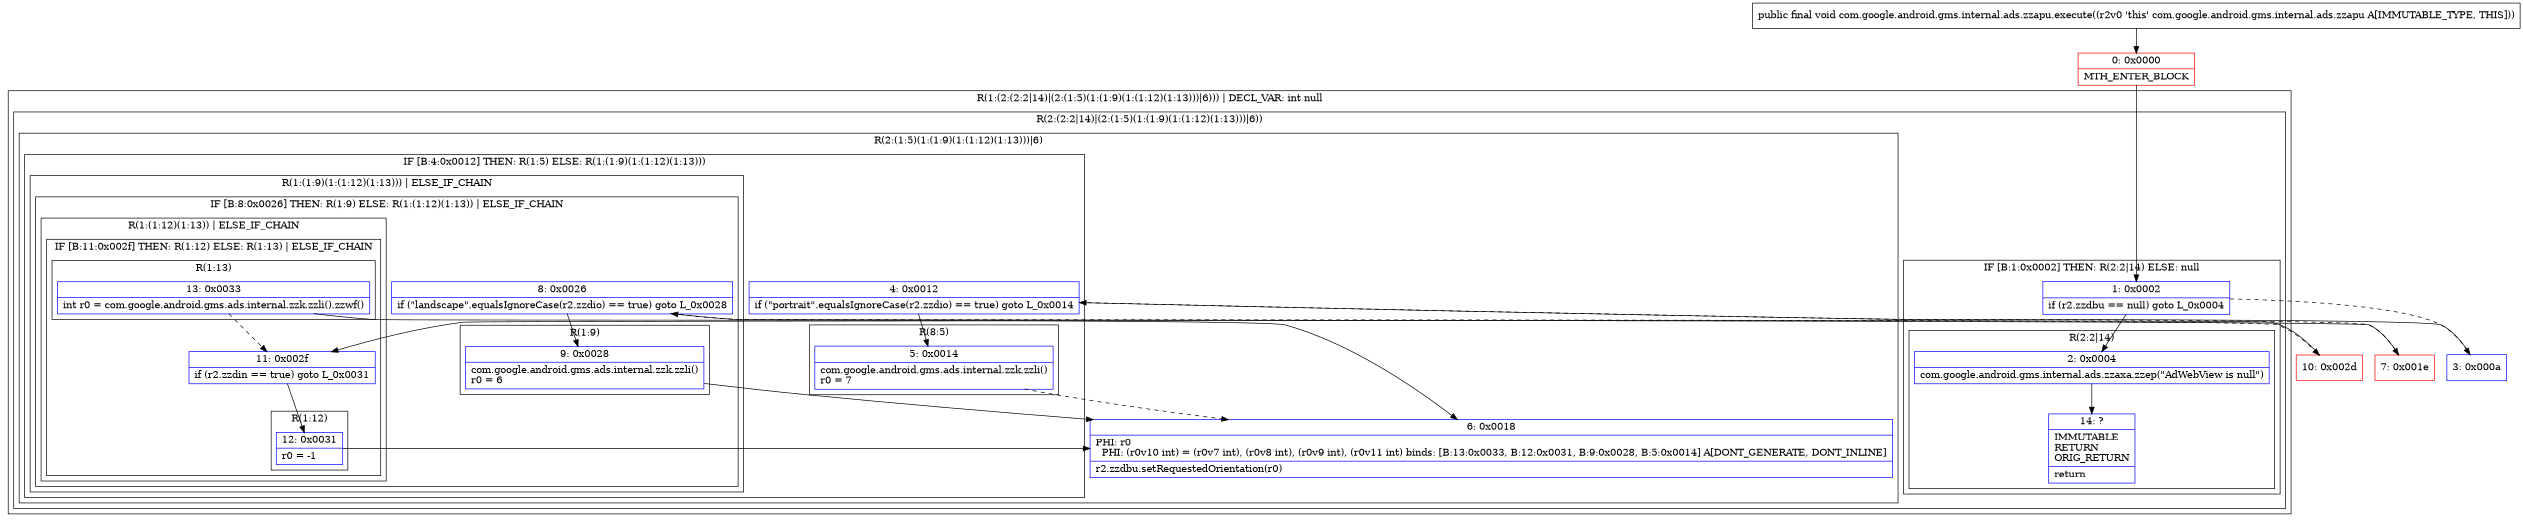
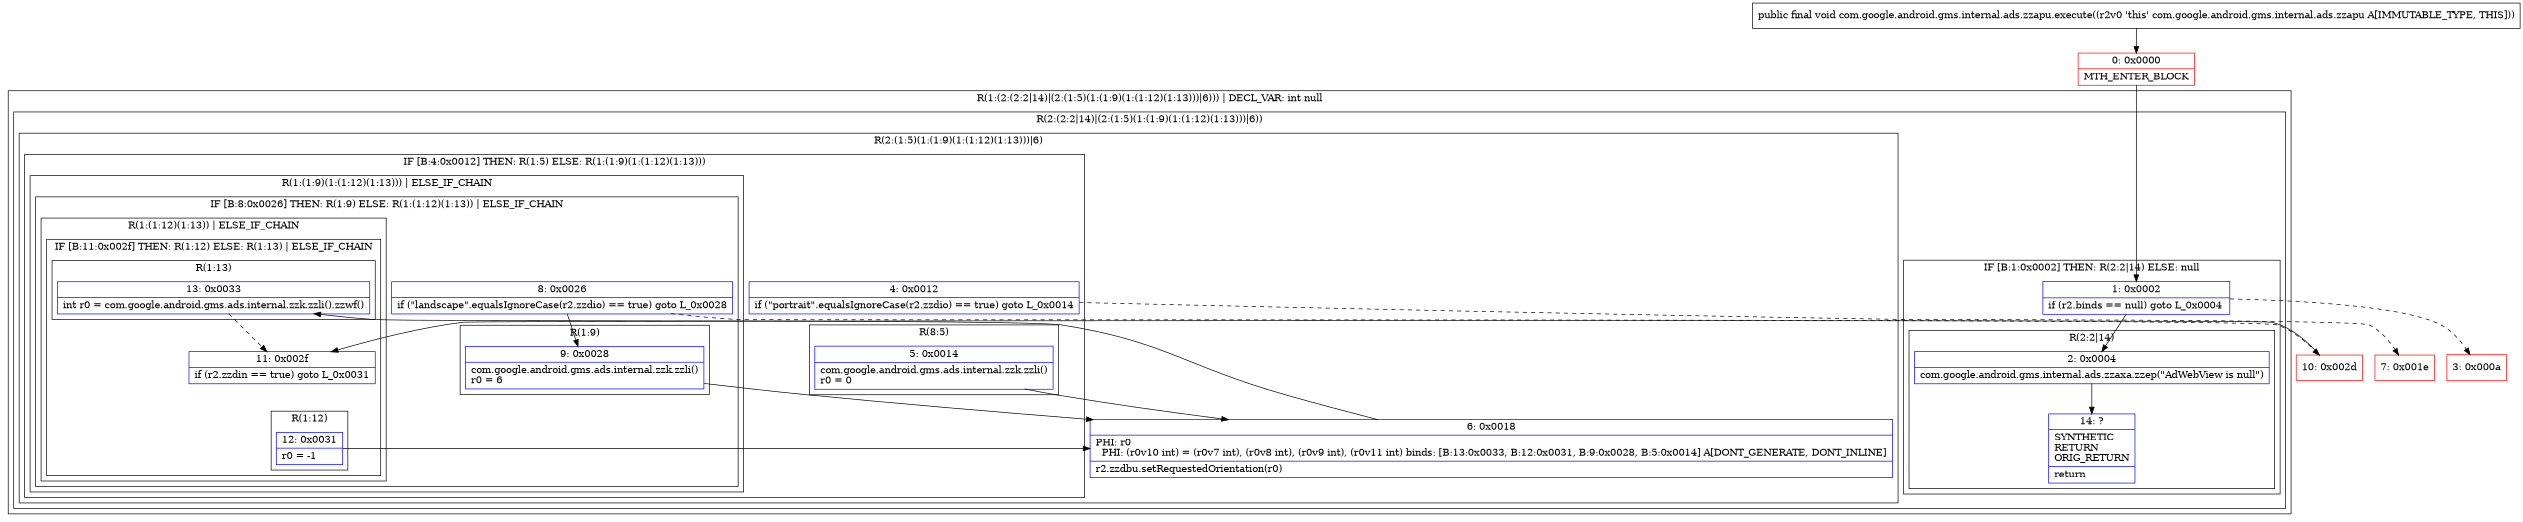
(2136, 306) -> (2135, 306)
(1785, 317) -> none
(895, 320) -> (1071, 327)
(1545, 321) -> none
(923, 329) -> none
(2477, 368) -> (2477, 368)
(836, 381) -> (836, 381)
(295, 405) -> none
(1123, 405) -> (1123, 405)
(2086, 438) -> (2084, 438)
